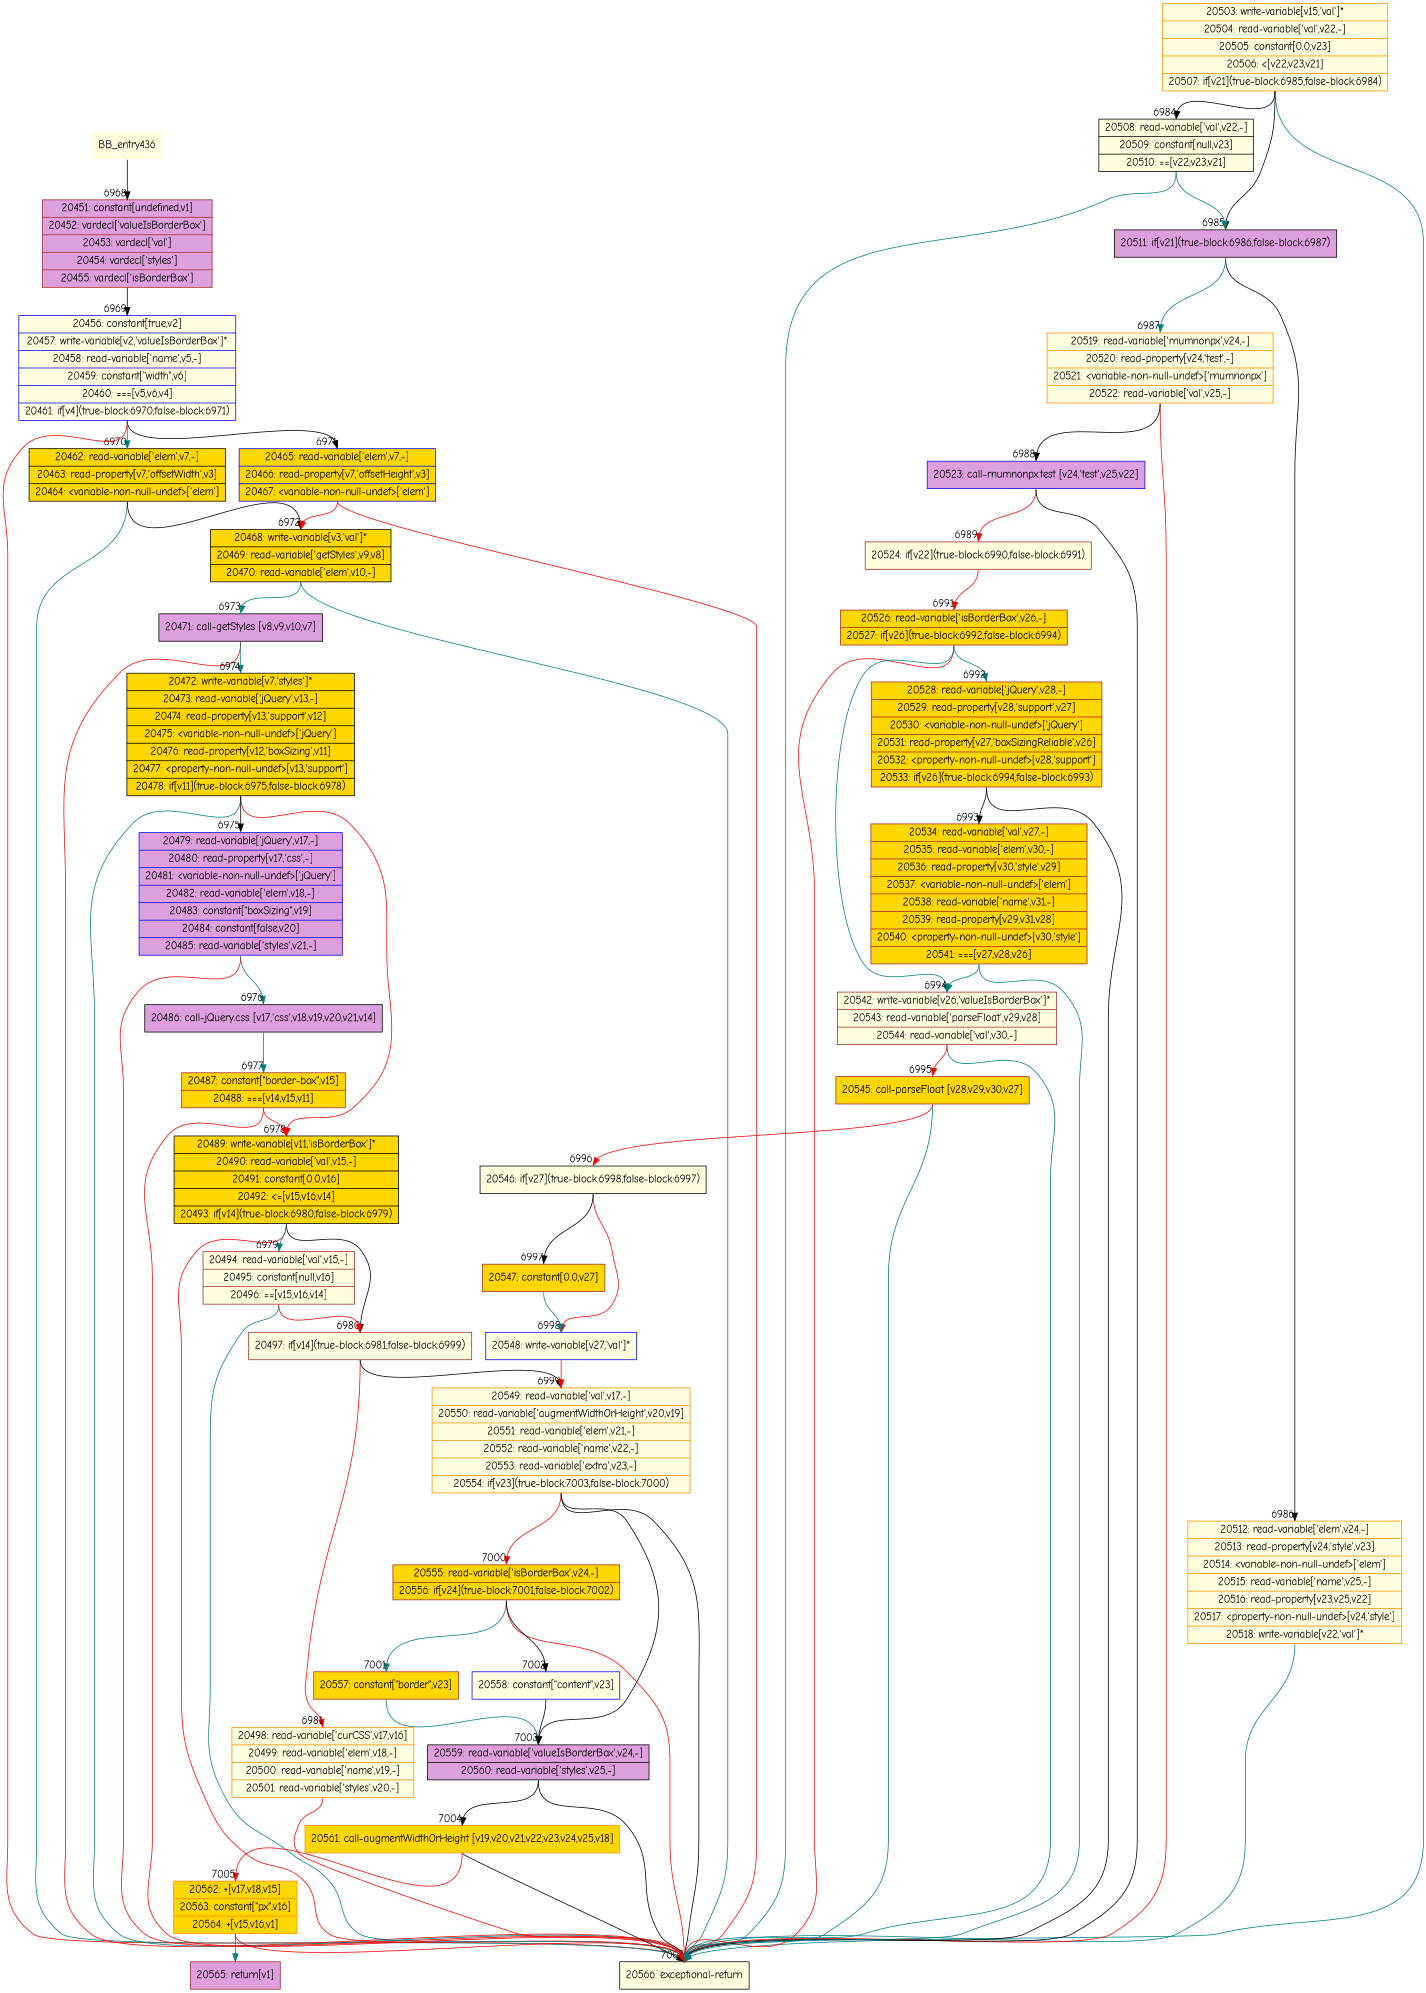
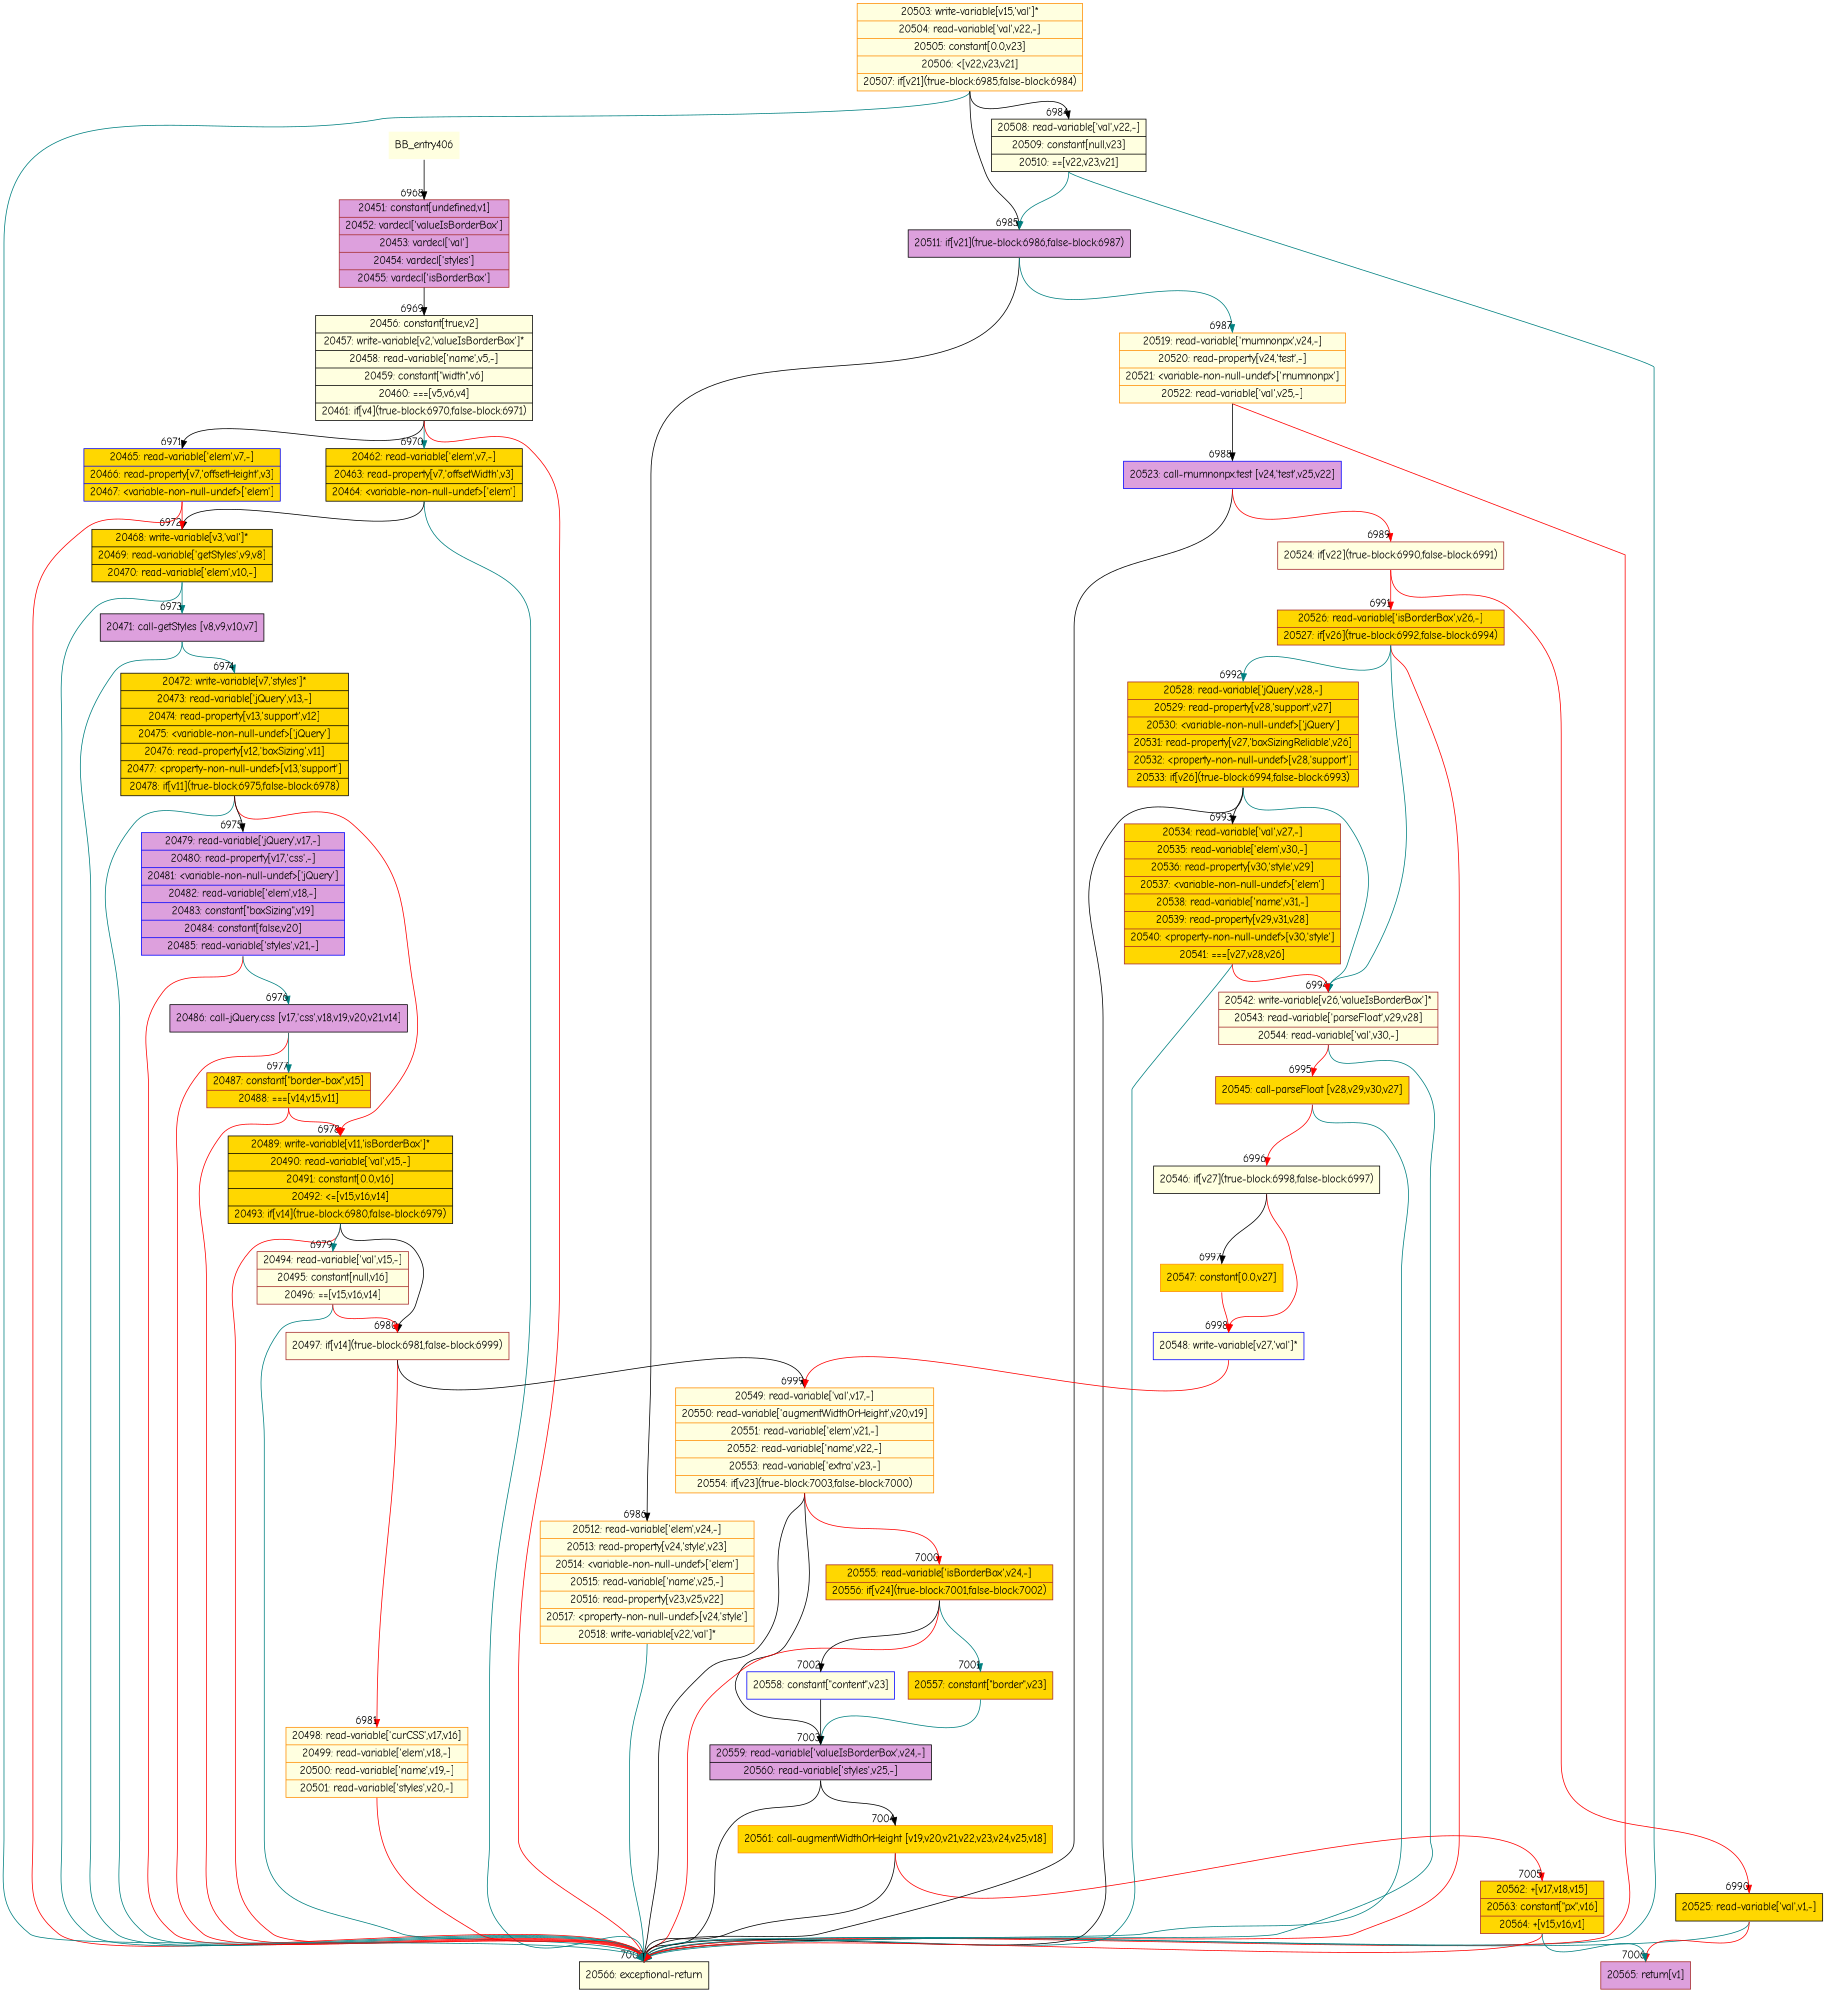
(127, 145) -> (424, 145)
(127, 368) -> (424, 368)
none -> (1360, 846)
(967, 977) -> (1276, 979)
(544, 1278) -> (1222, 1278)
(550, 1309) -> (1224, 1308)
(66, 1528) -> (91, 1527)
none -> (178, 1672)
(235, 1907) -> (1542, 1907)
none -> (1749, 1907)
